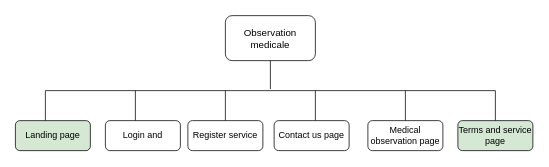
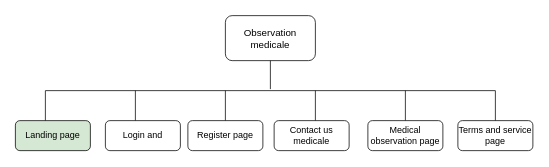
(225, 135) -> (225, 135)
(312, 135) -> (312, 135)
(495, 135) -> (495, 135)
